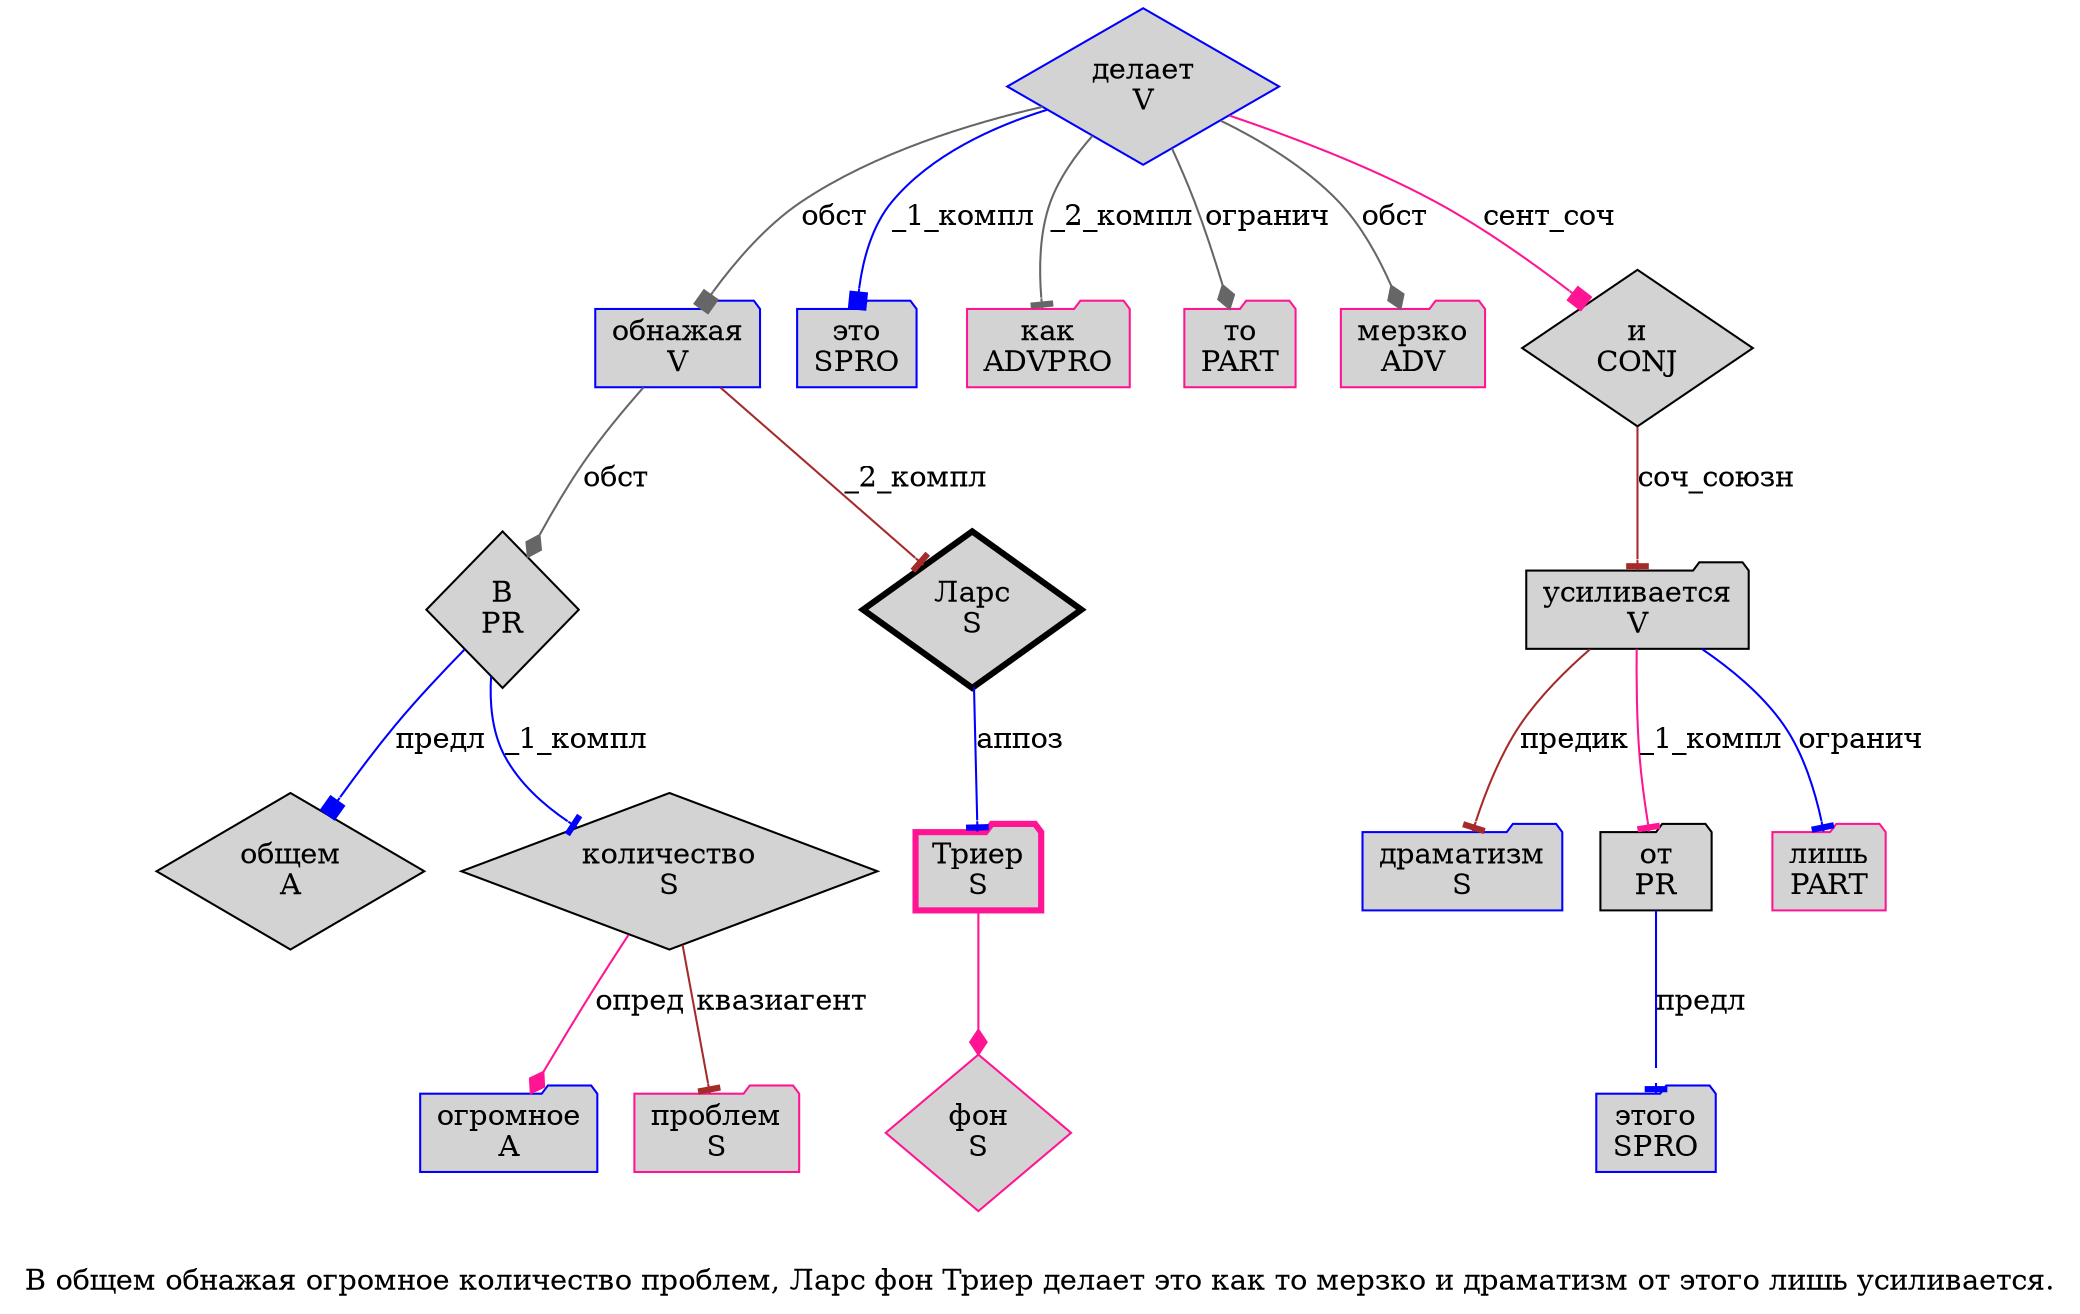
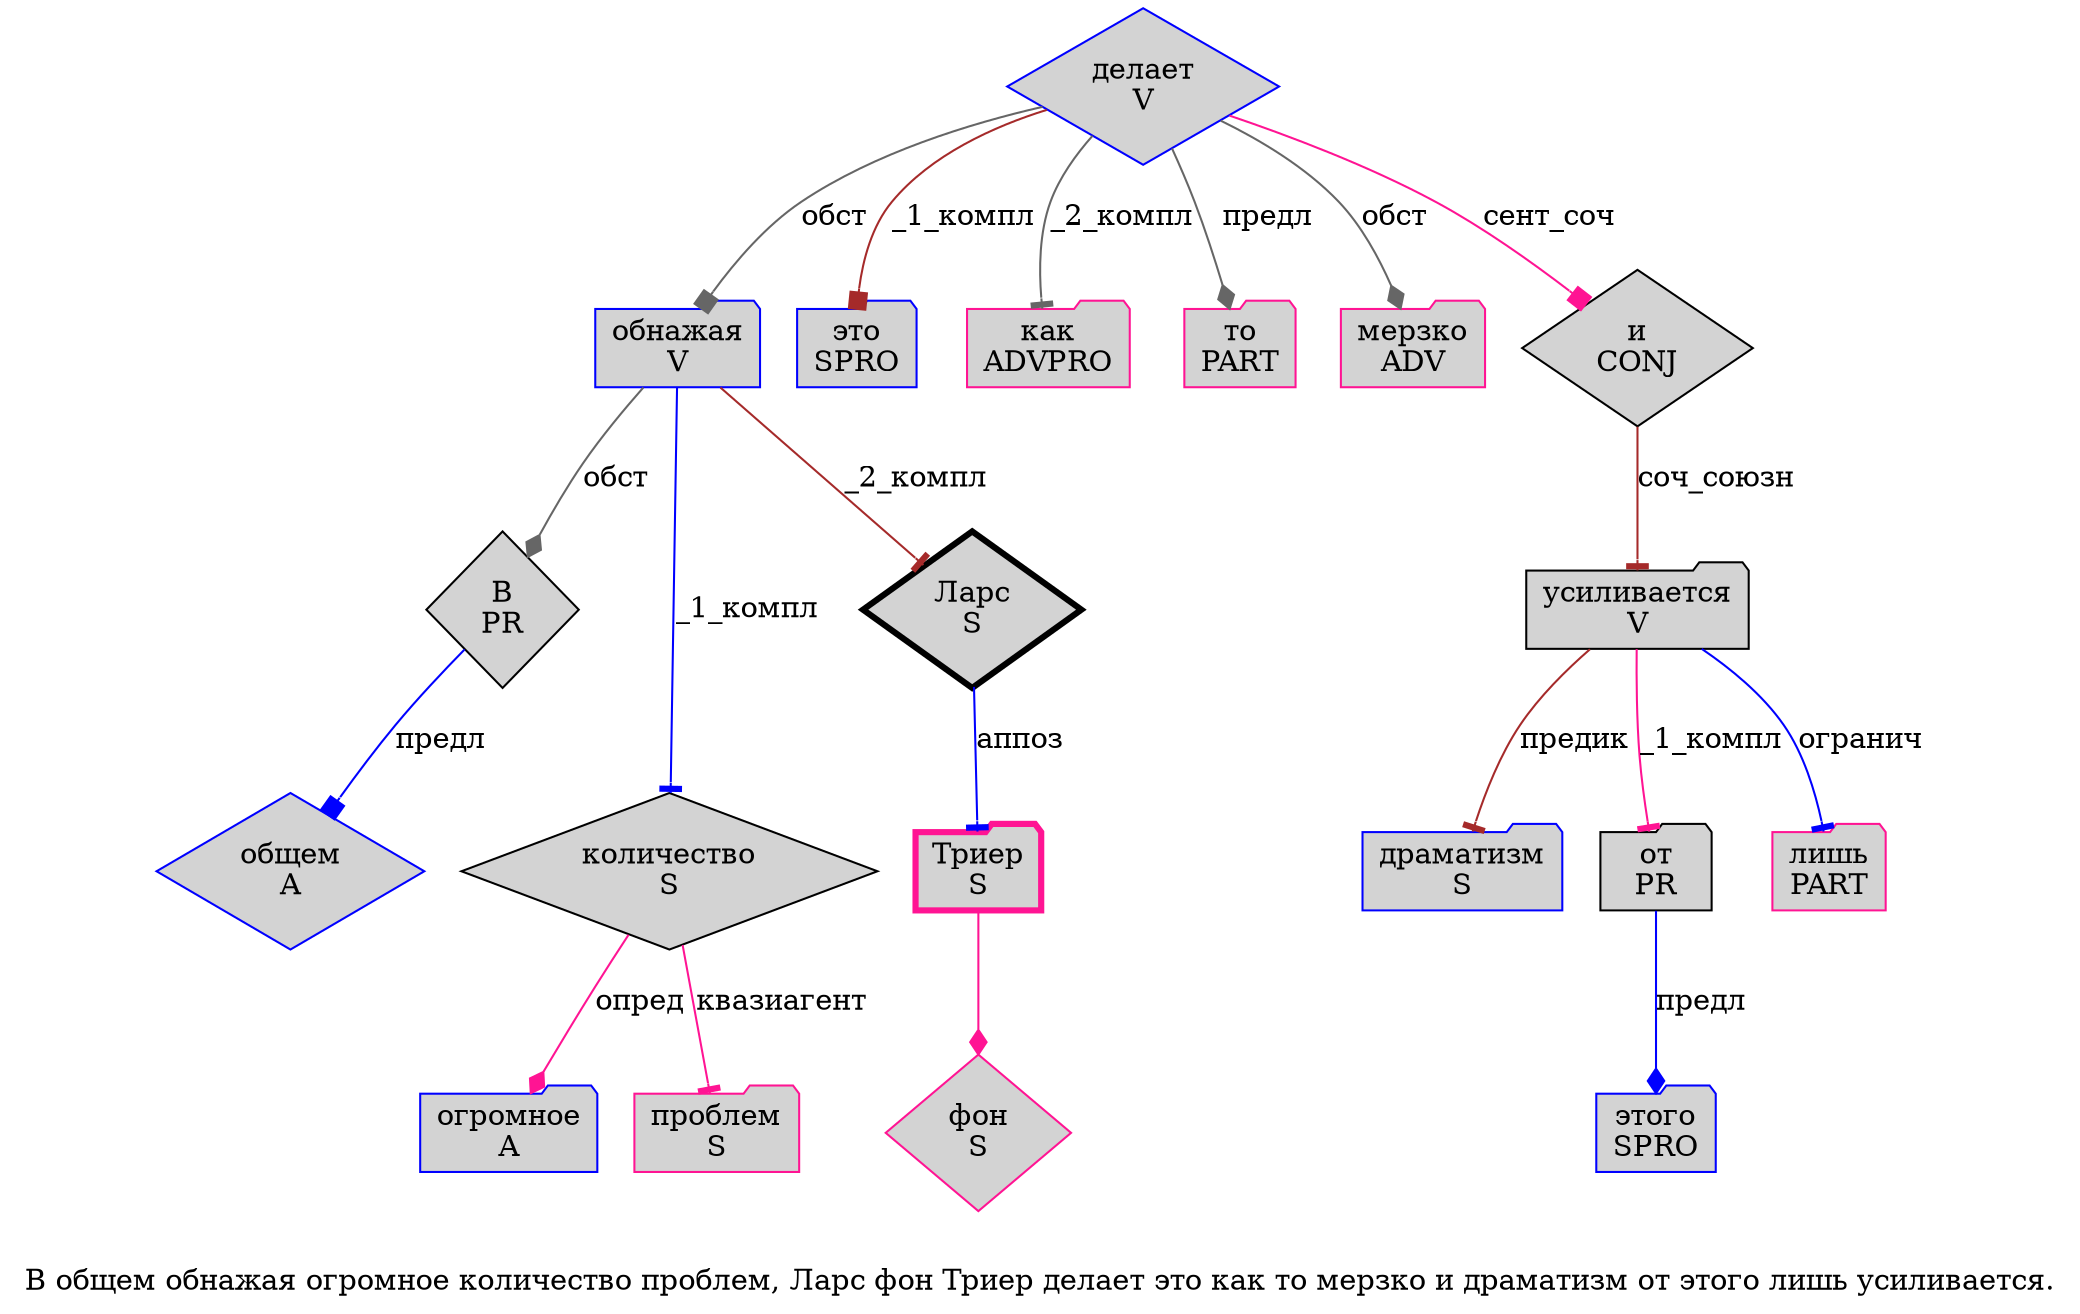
(924, 171) -> (924, 171)
(1268, 217) -> (1268, 217)
(507, 760) -> (674, 585)
(290, 871) -> (290, 871)
(1656, 989) -> (1656, 989)
(695, 1014) -> (695, 1014)
